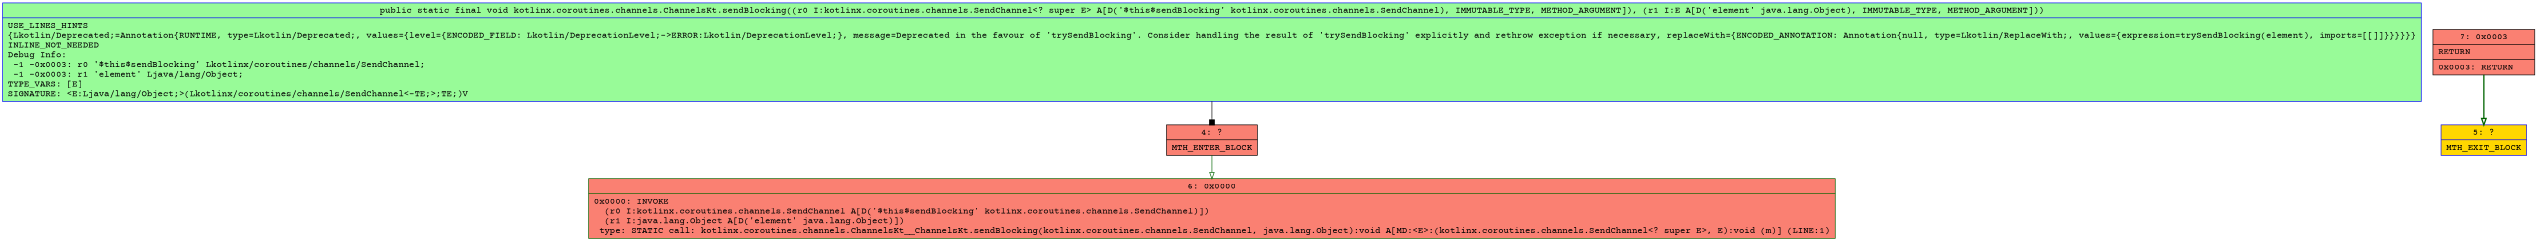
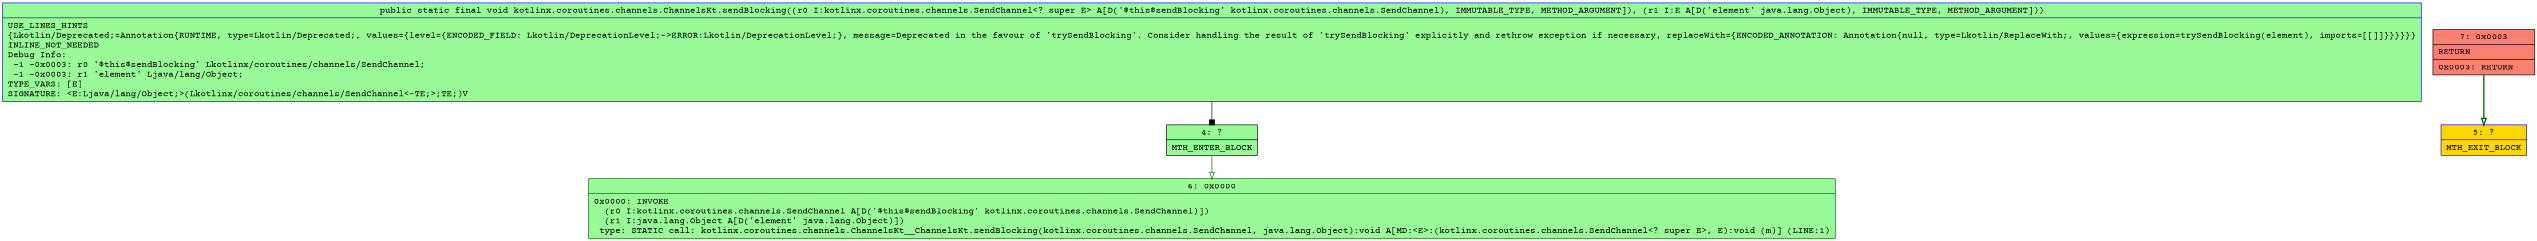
(1212, 140) -> (1212, 140)
(1212, 209) -> (1212, 209)
